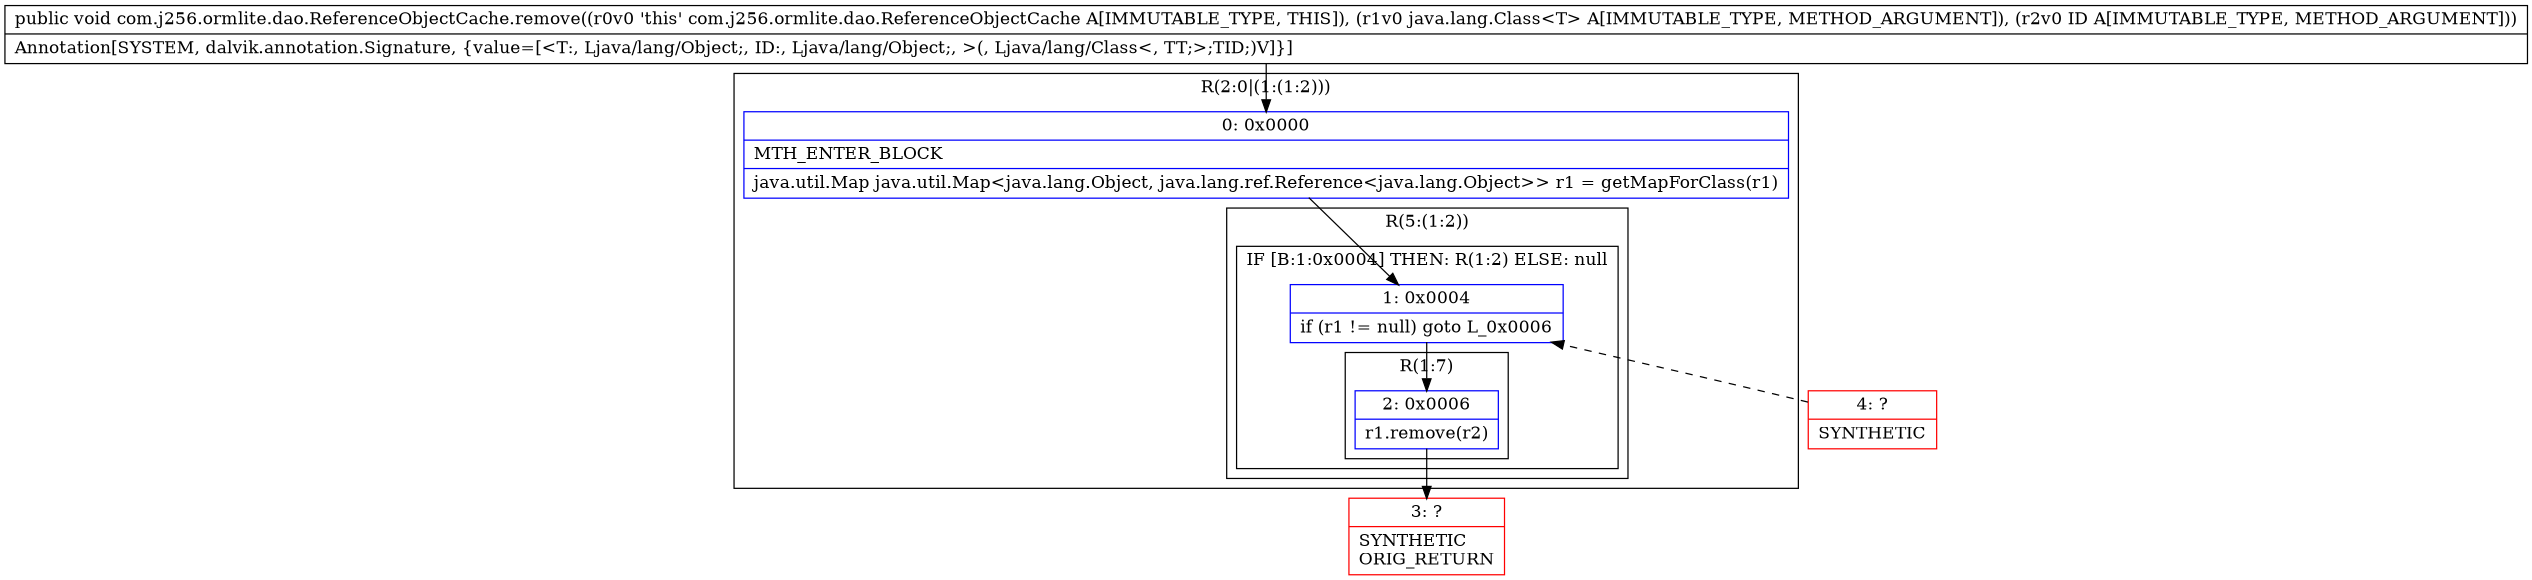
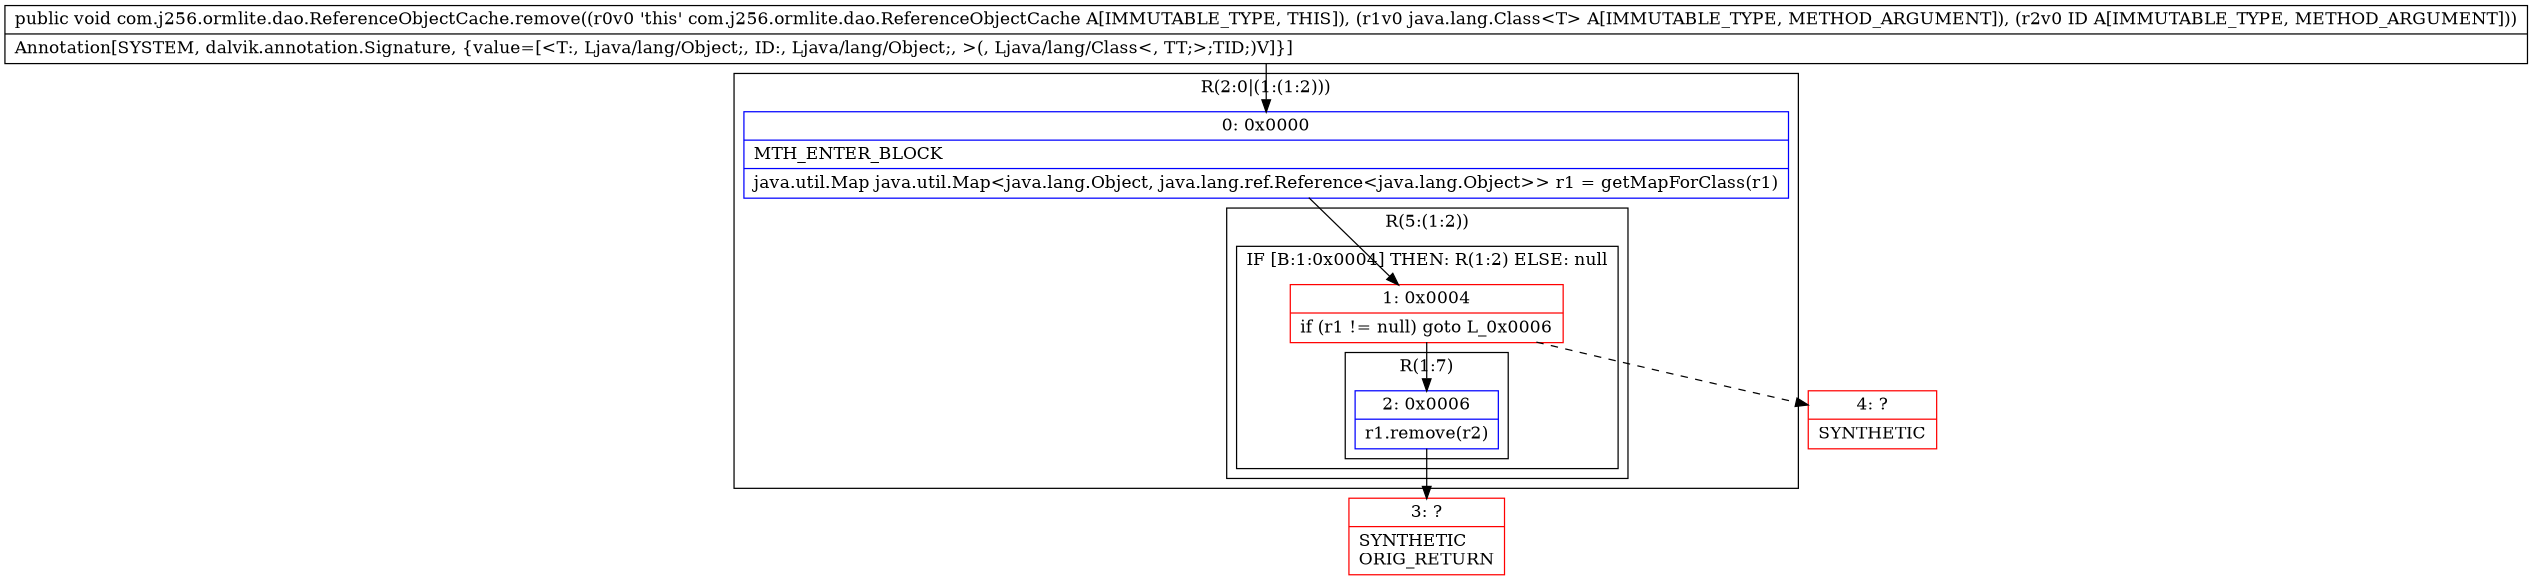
(1427, 314) -> (1427, 314)
(1686, 373) -> (1666, 372)
